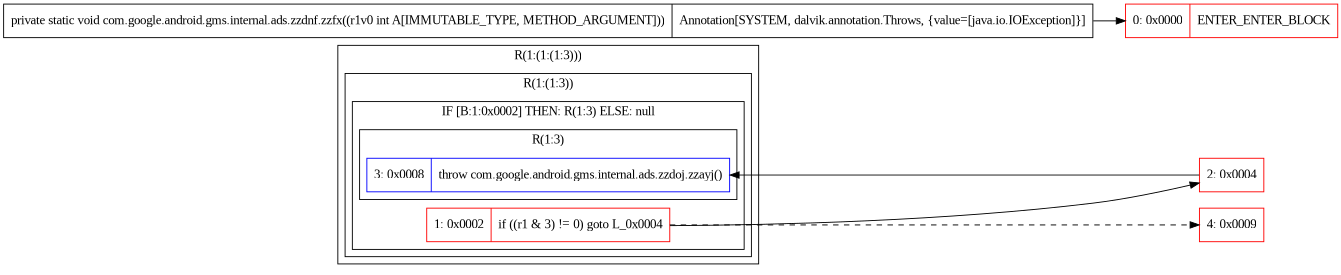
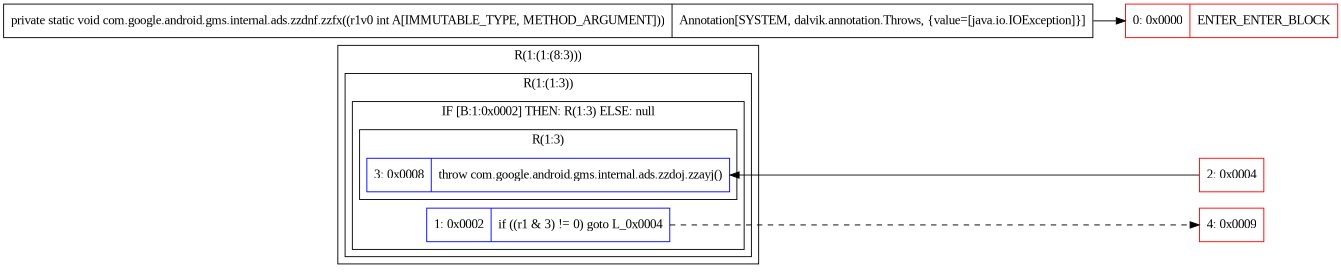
(548, 56) -> (548, 56)
(931, 217) -> none
(548, 225) -> (548, 225)
